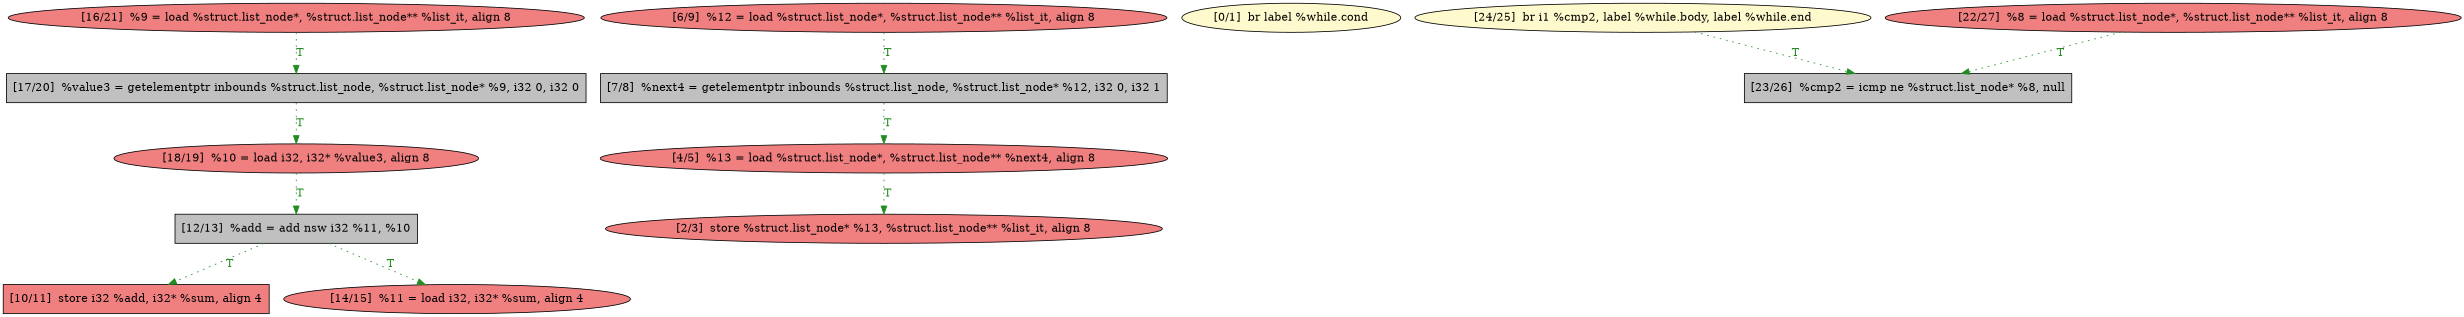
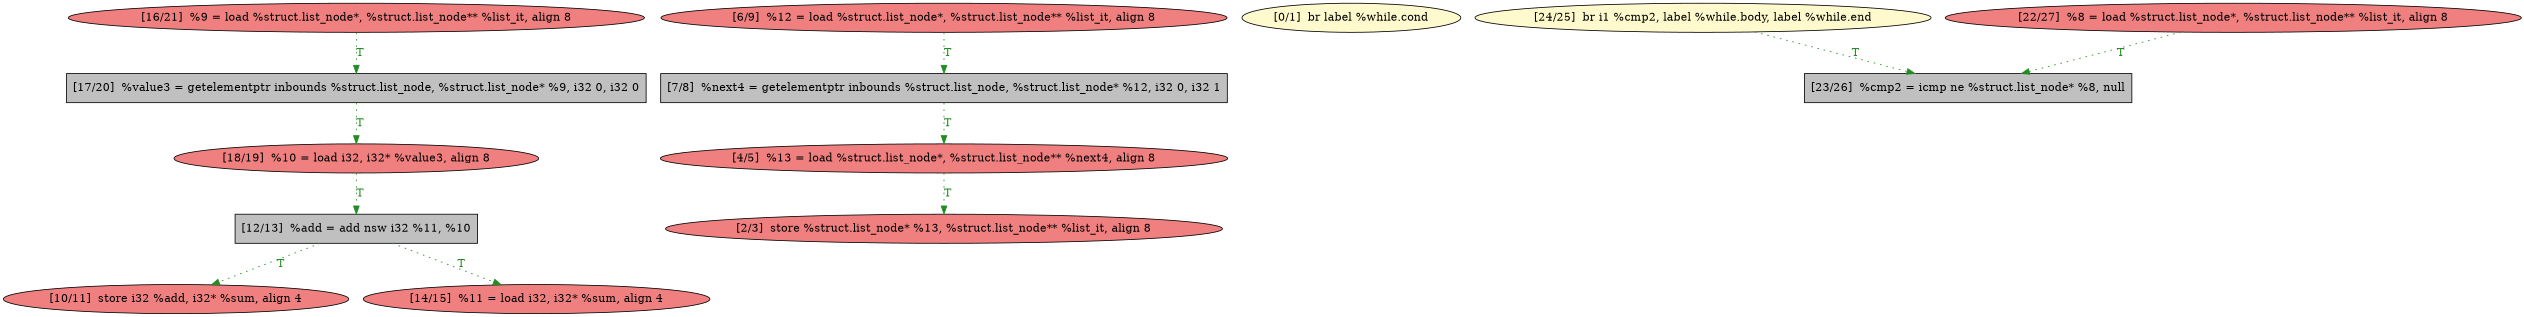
(136, 299) -> (176, 299)
